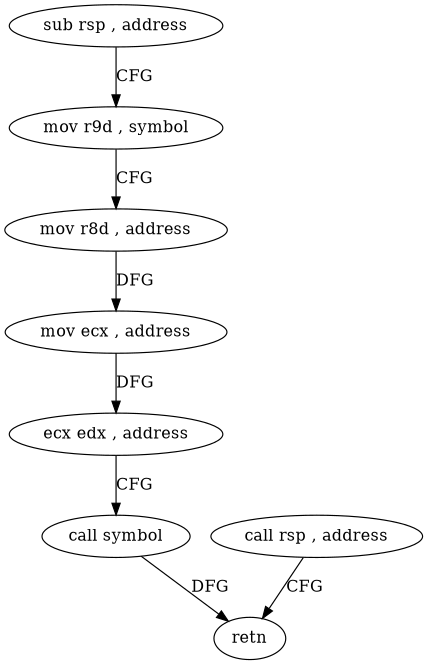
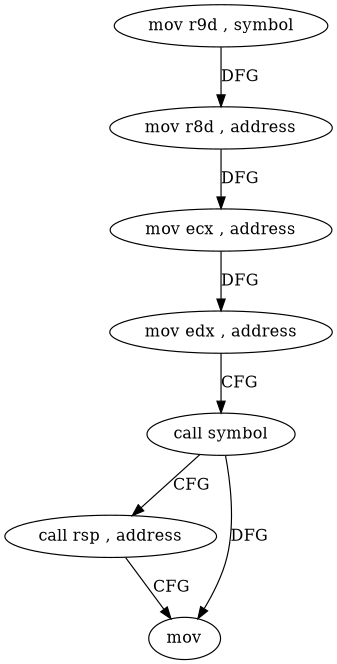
(116, 26) -> none
(135, 179) -> (240, 77)
(116, 434) -> (221, 332)
none -> (170, 481)
(250, 638) -> (185, 638)
